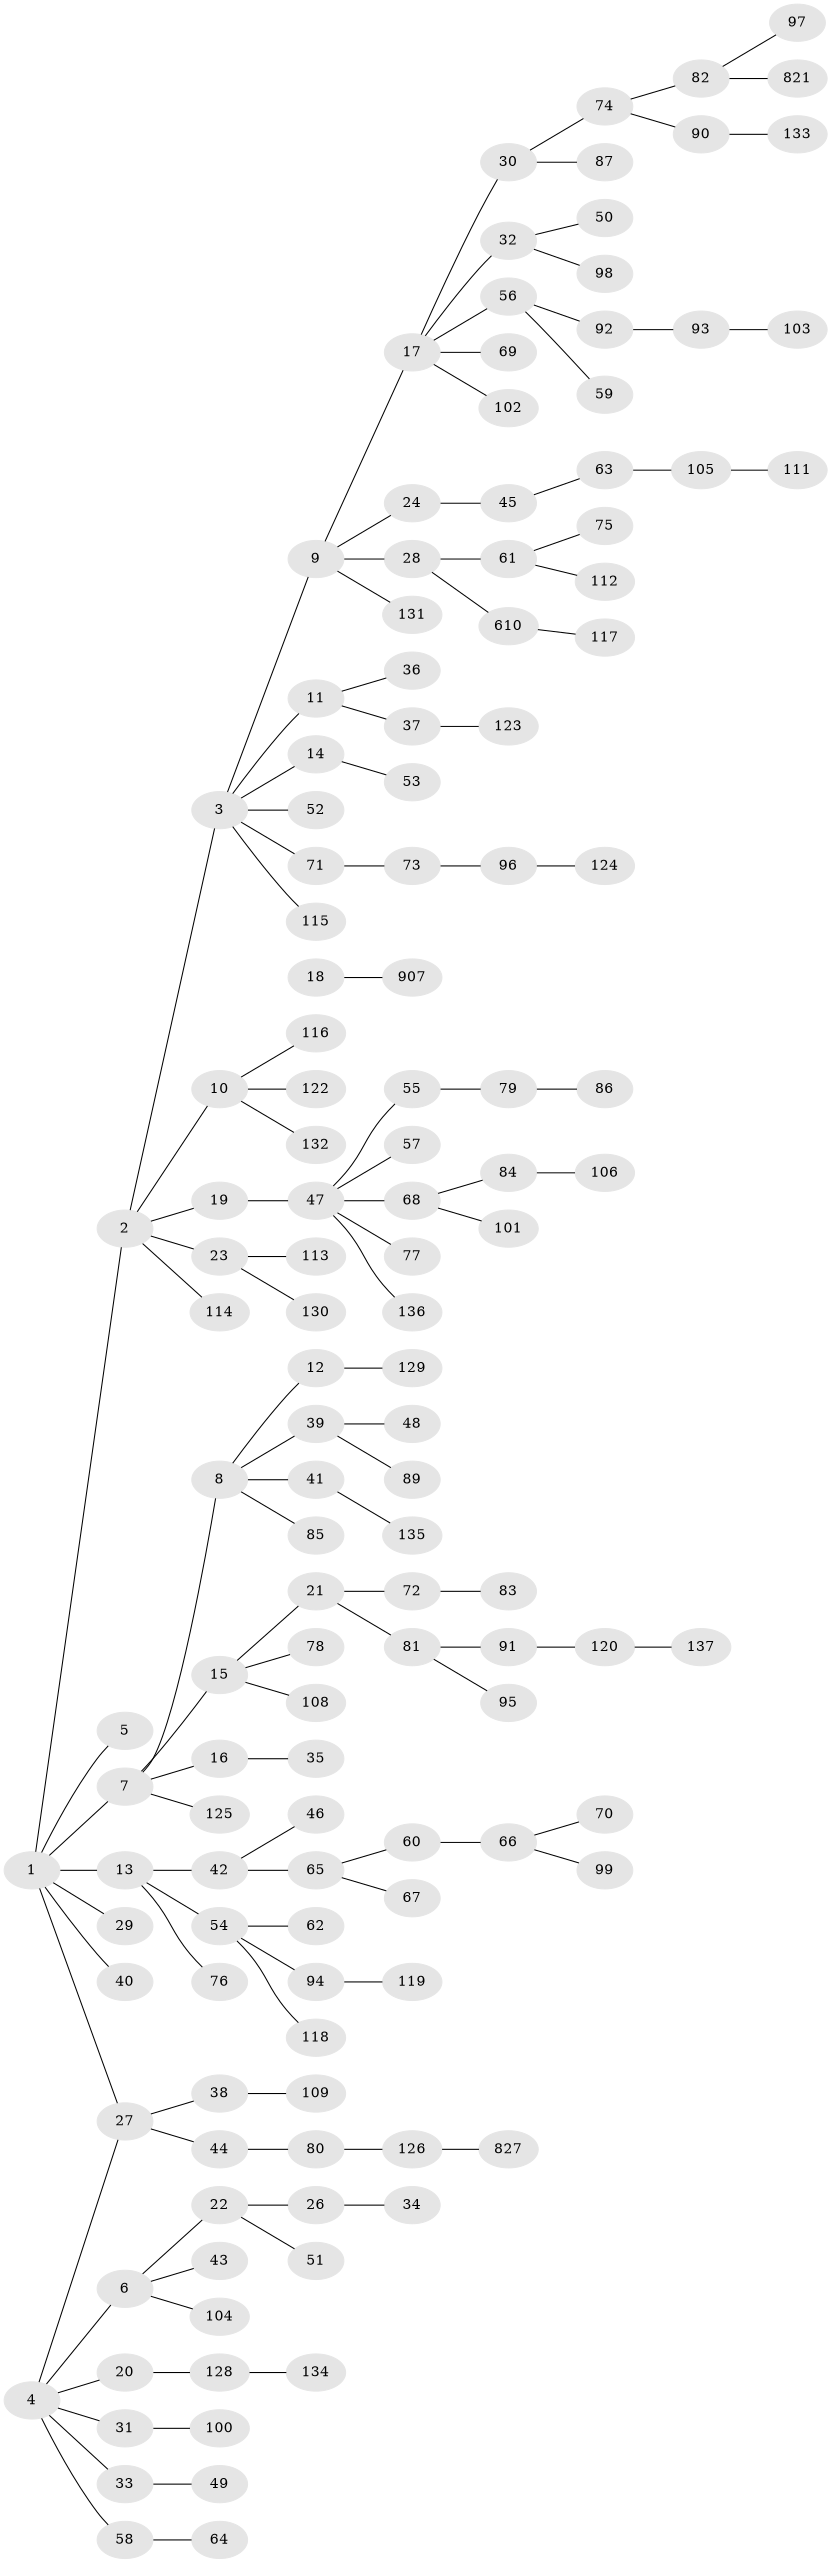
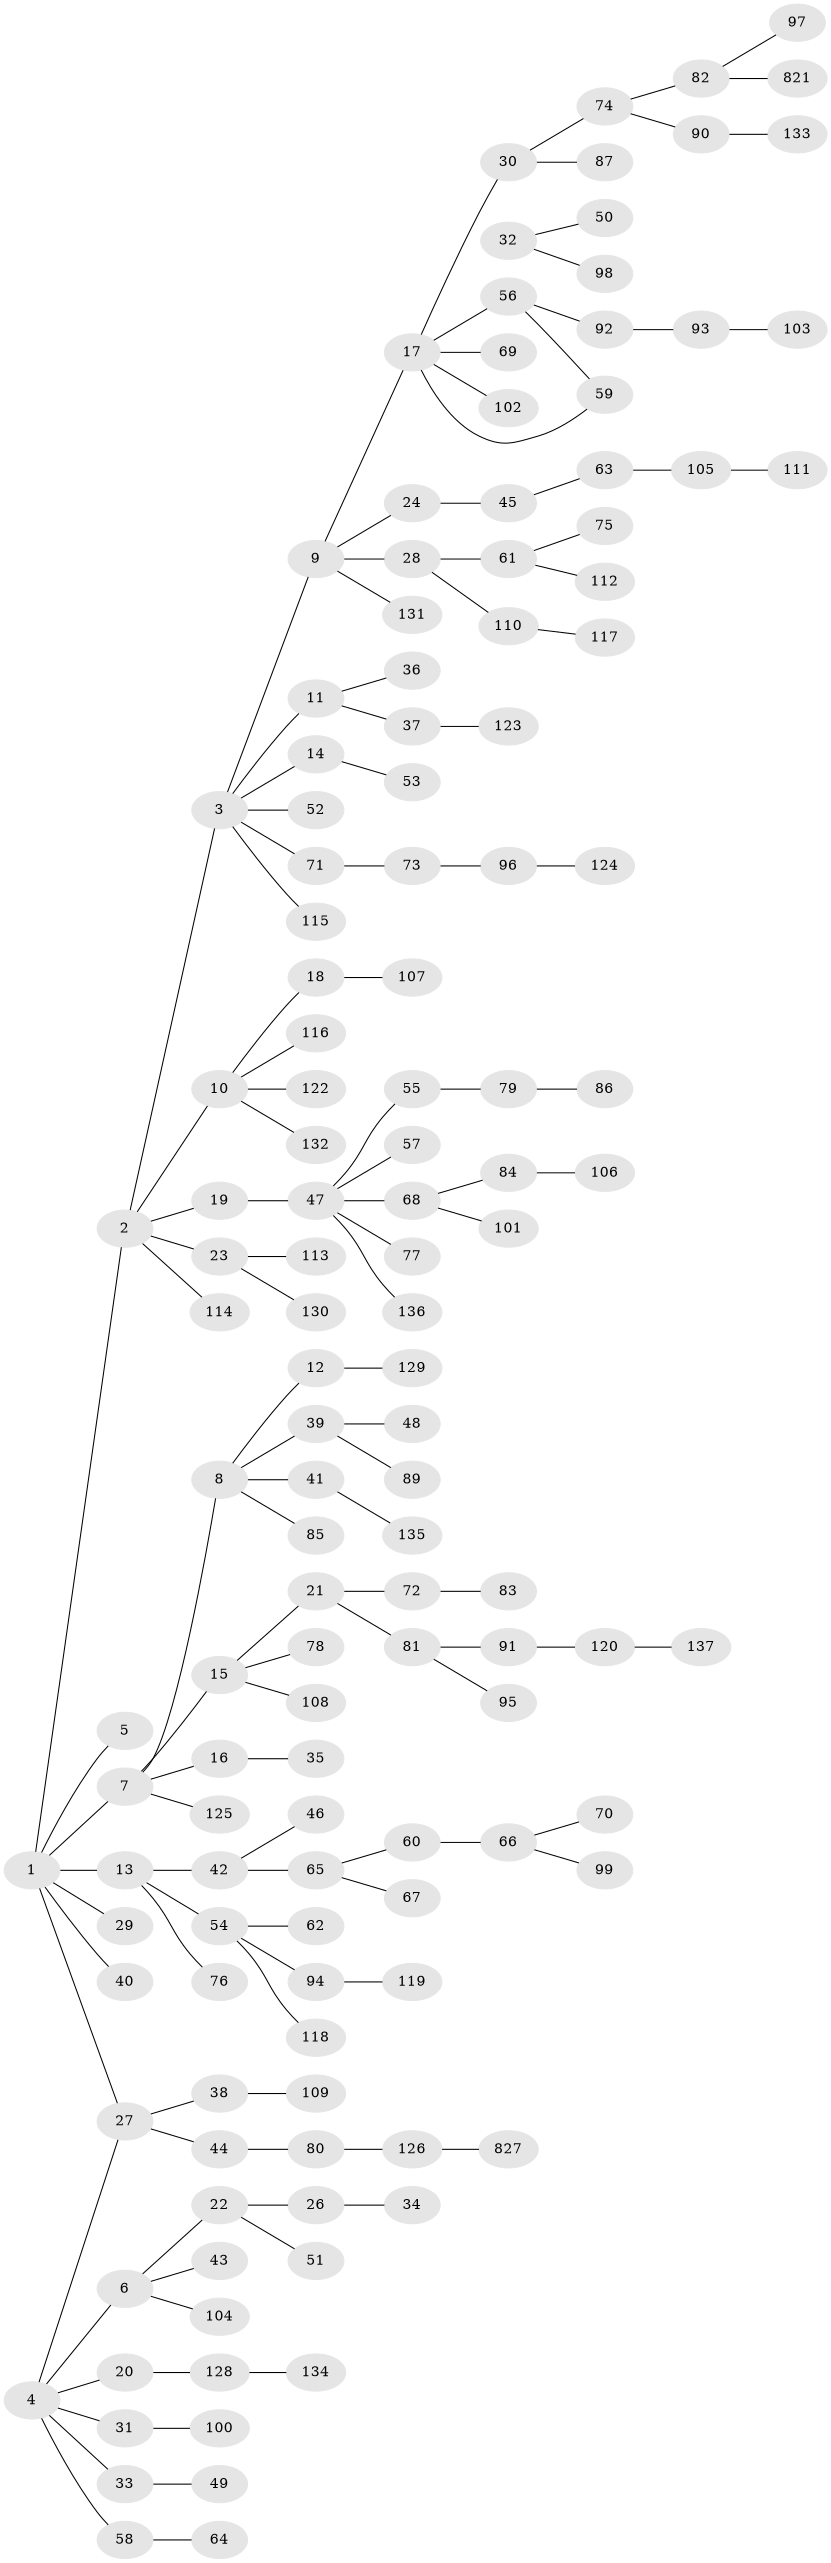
(457, 295) -> (492, 441)
(509, 626) -> (509, 626)
(412, 978) -> (412, 978)
none -> (264, 1031)
